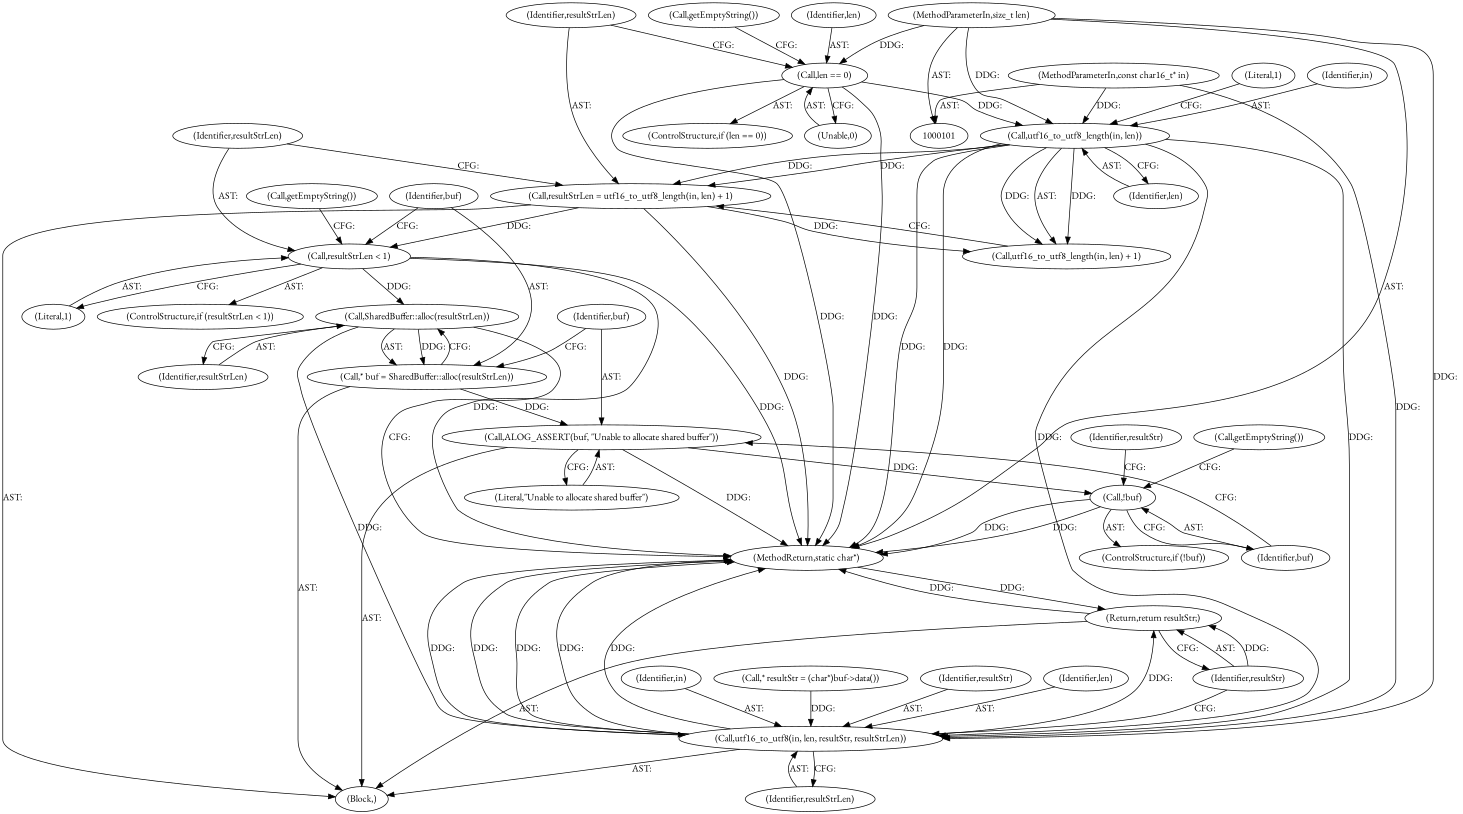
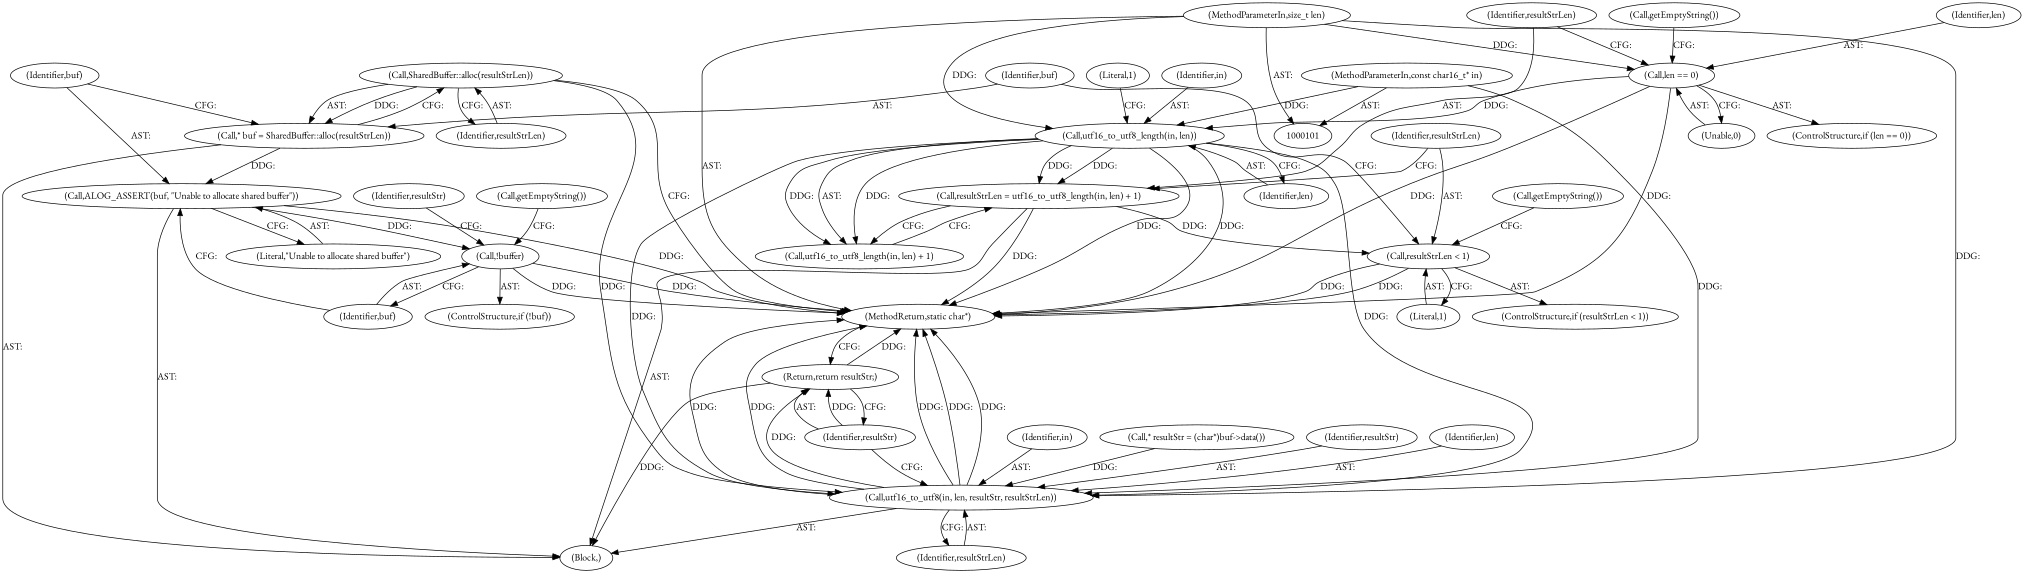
(827, 226) -> (914, 226)
(381, 284) -> none
(1123, 498) -> (500, 256)
(1014, 588) -> (851, 347)
(530, 709) -> (653, 467)
